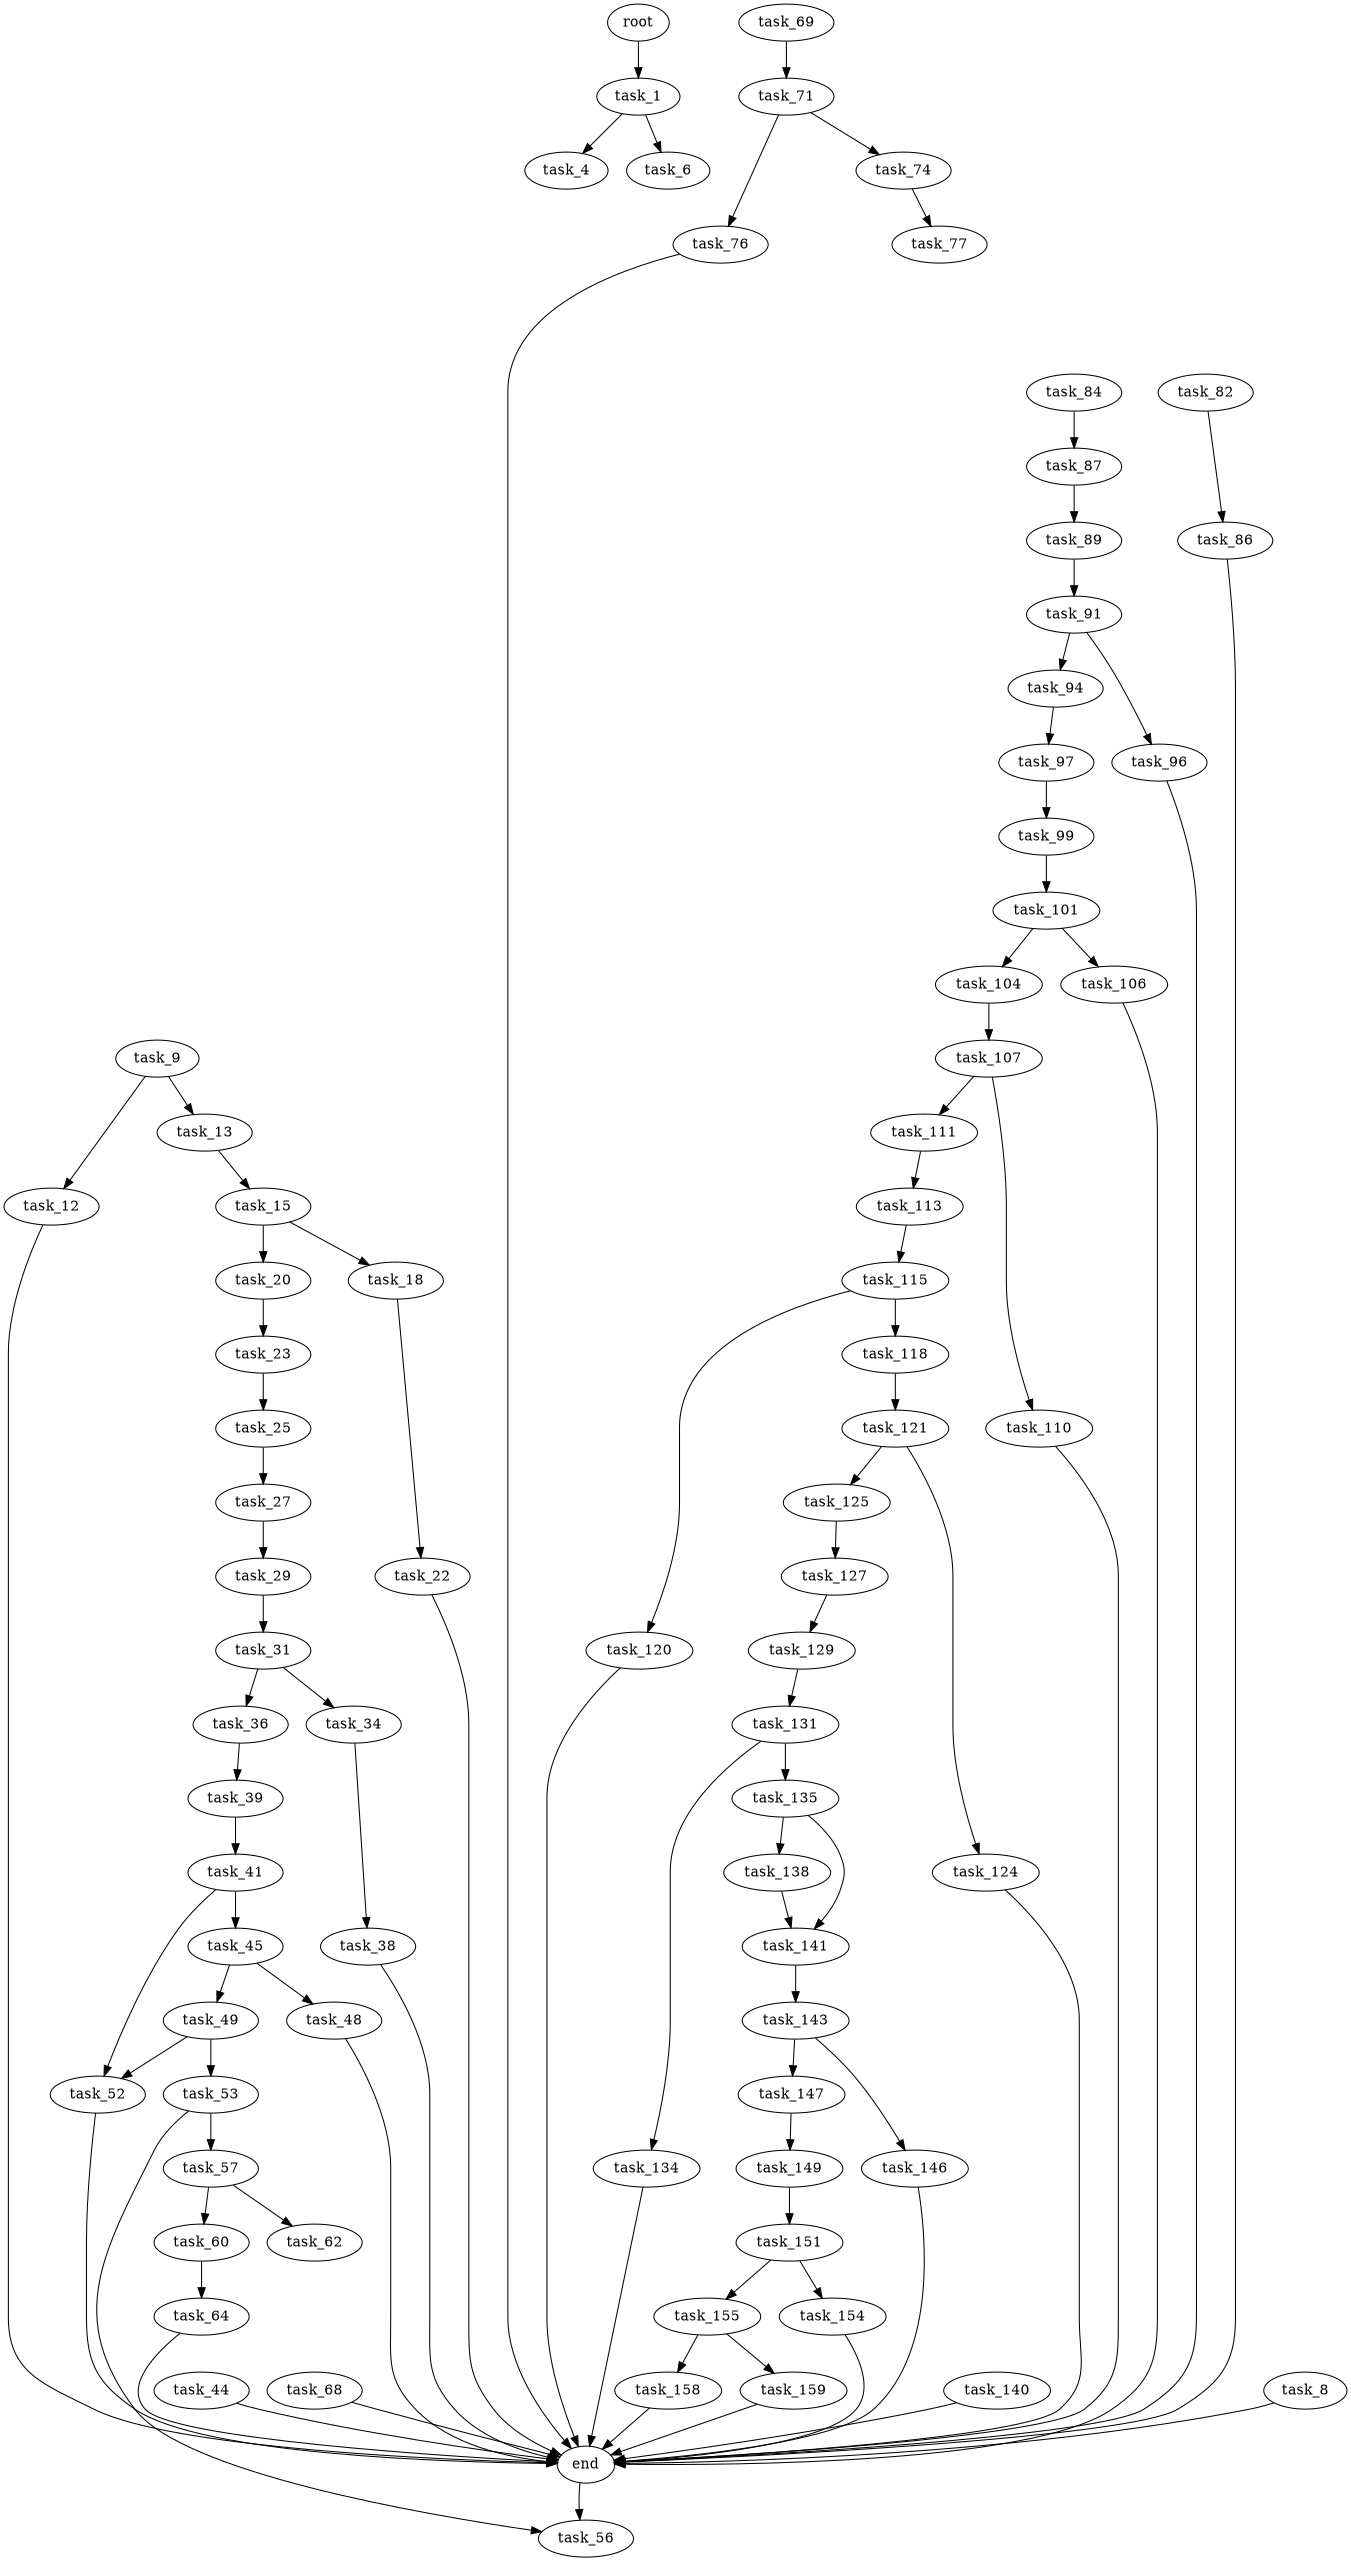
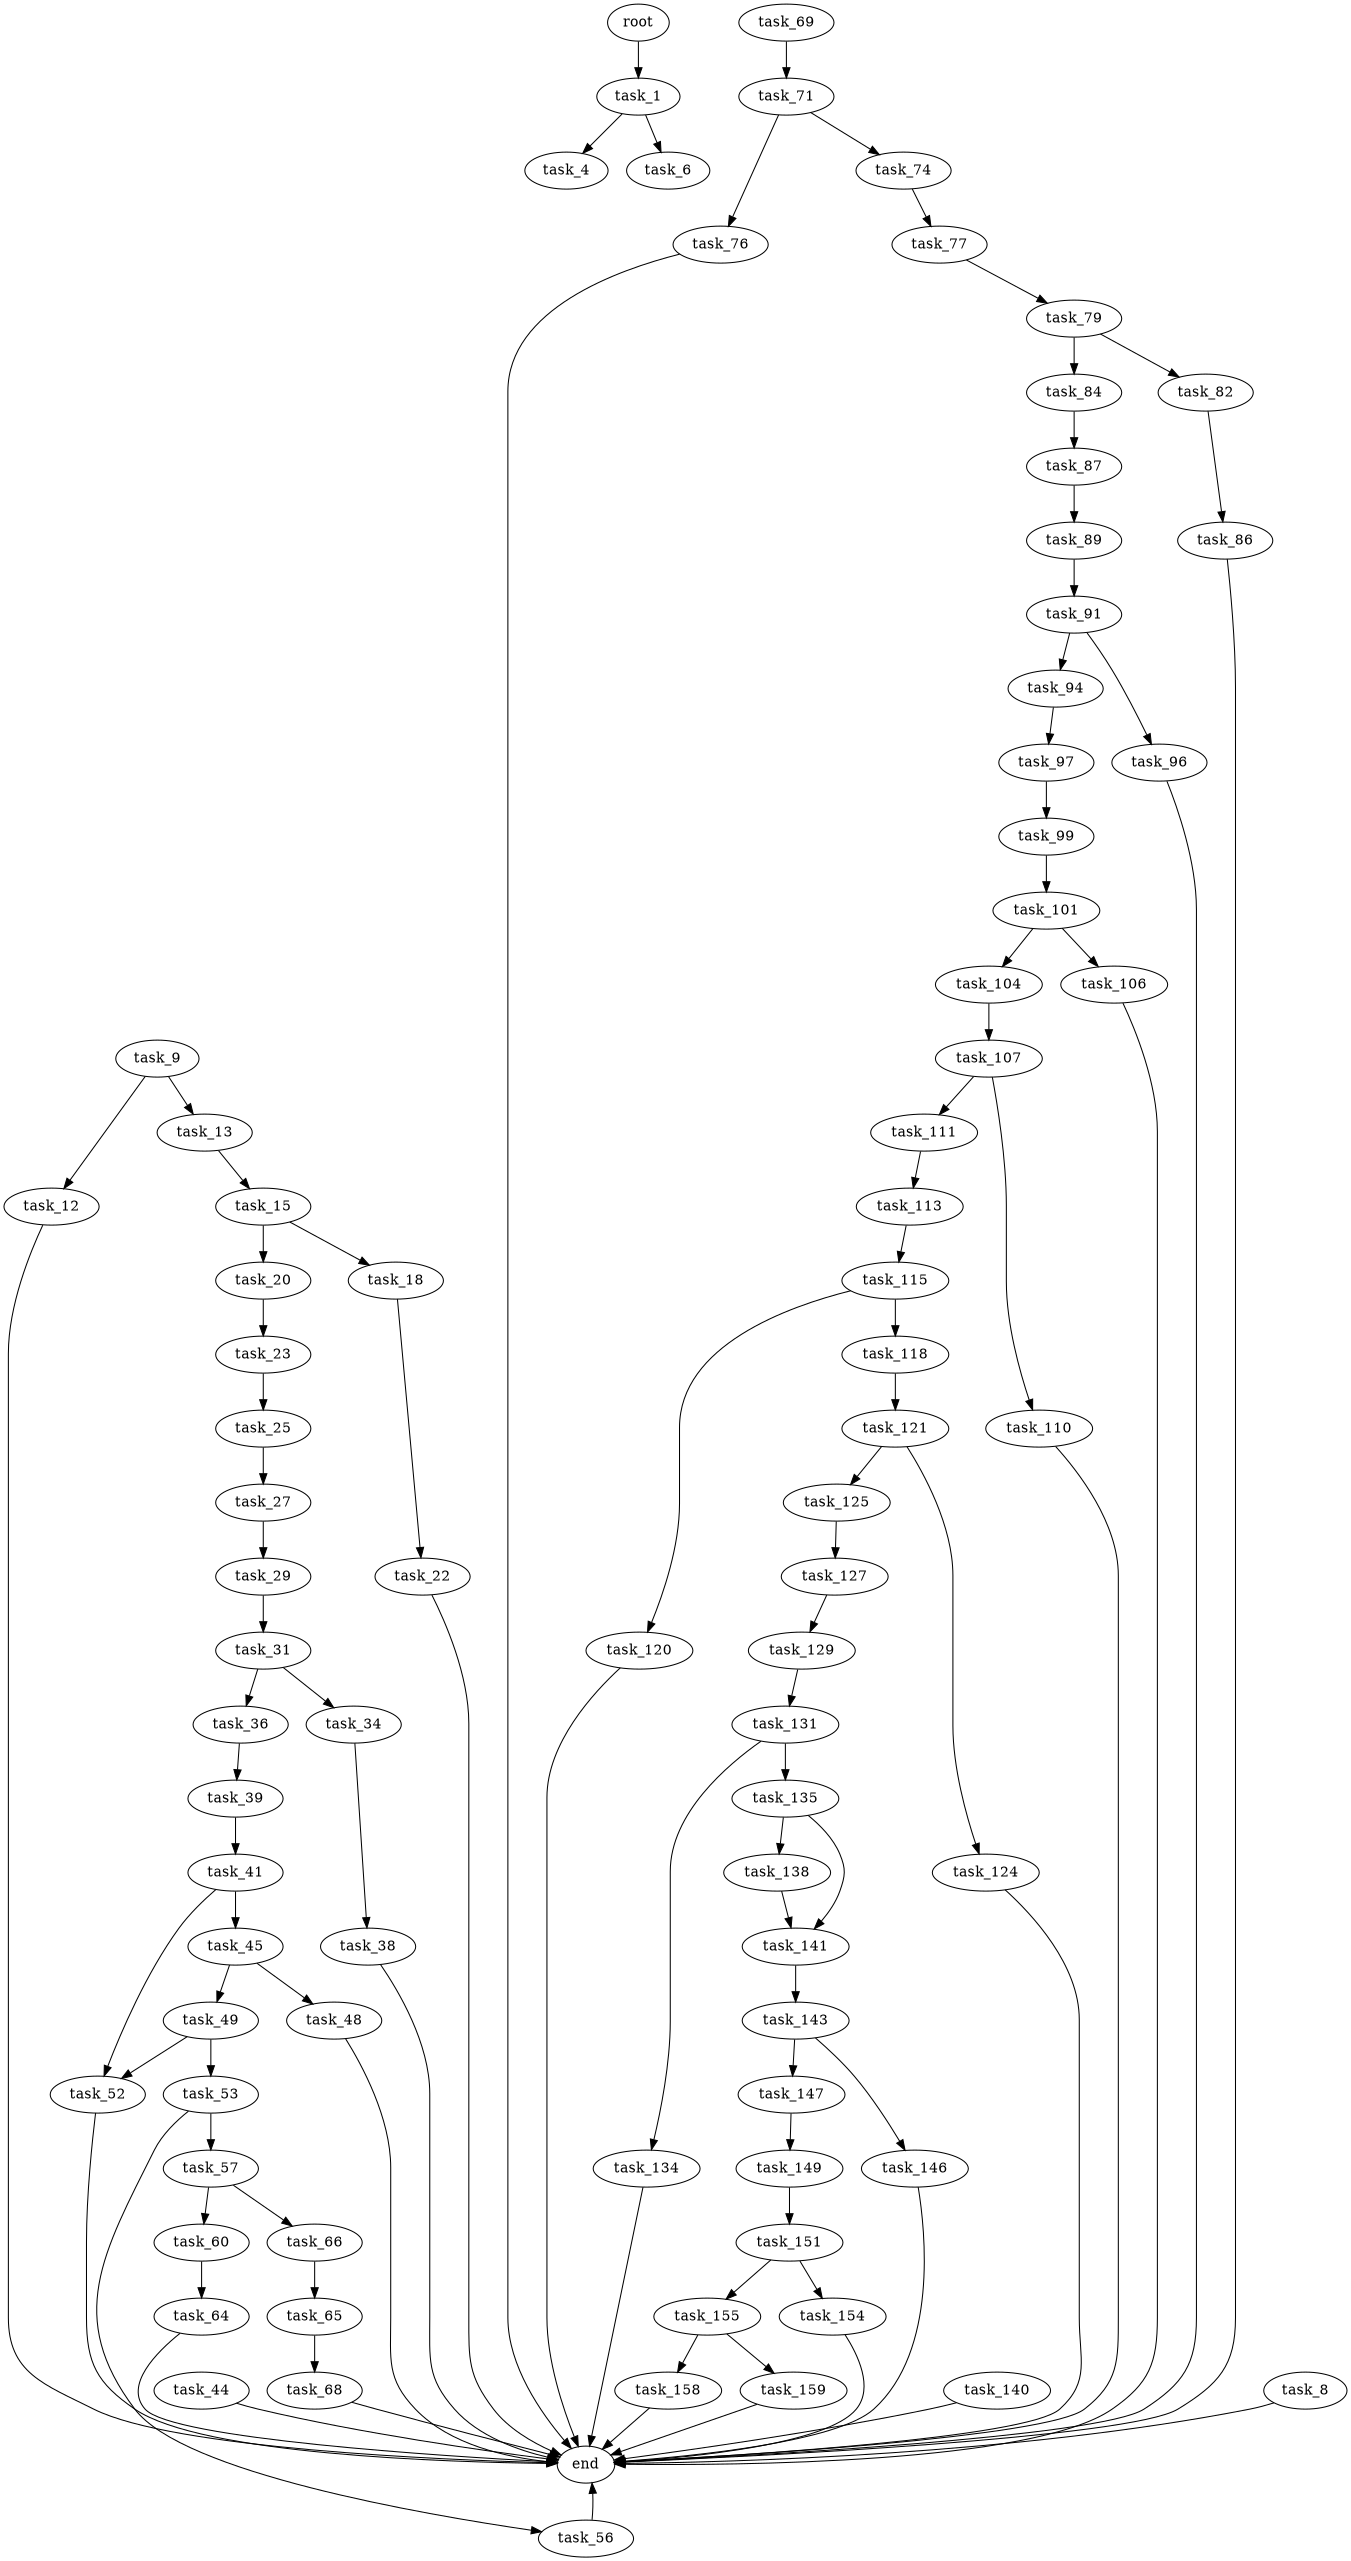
none -> (1074, 319)
(315, 2243) -> (315, 2243)
none -> (315, 2317)
(579, 2496) -> (593, 2507)
